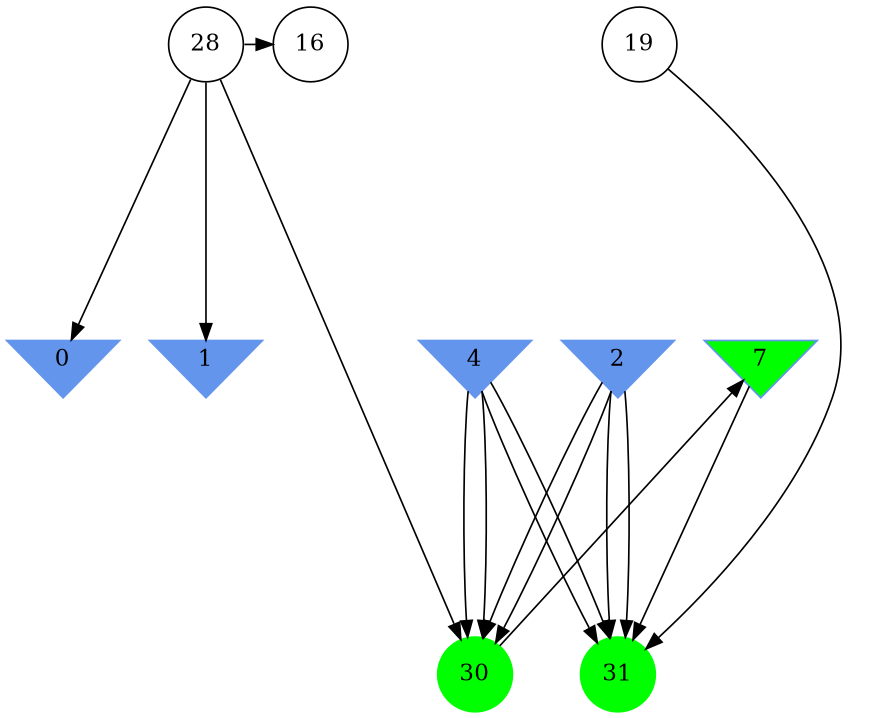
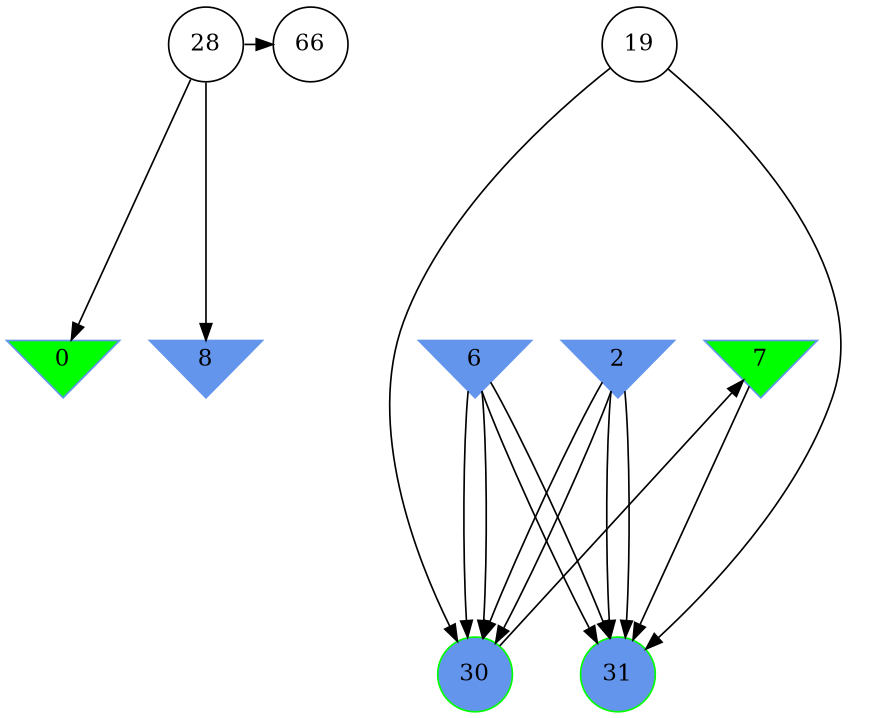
(311, 44) -> (311, 44)
(337, 352) -> (407, 315)
(63, 360) -> (63, 360)
(206, 360) -> (206, 360)
(475, 360) -> (475, 360)
(475, 674) -> (475, 674)
(618, 674) -> (618, 674)
